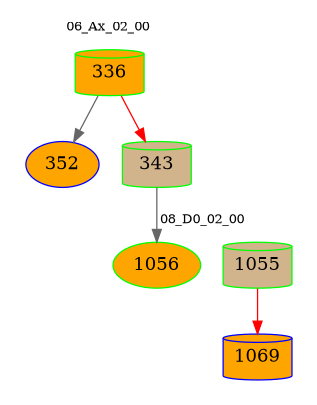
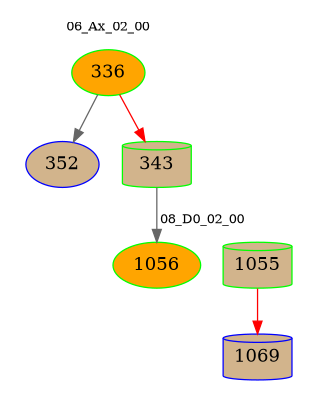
(110, 73) -> (108, 73)
(62, 164) -> (62, 164)
(258, 357) -> (258, 357)
